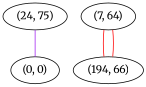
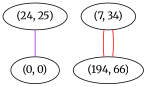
(35, 16) -> (35, 16)
(108, 16) -> (108, 16)
